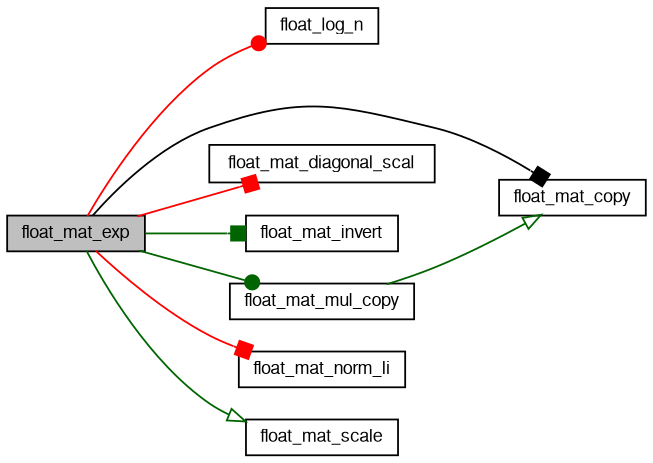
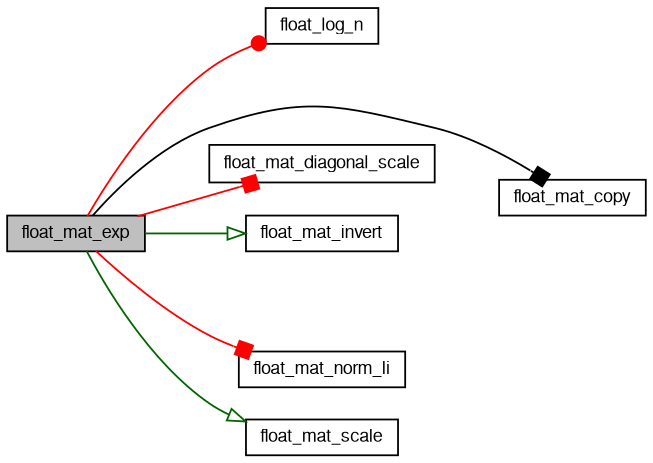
(322, 164) -> (322, 164)
(186, 233) -> (186, 233)
(322, 301) -> none
